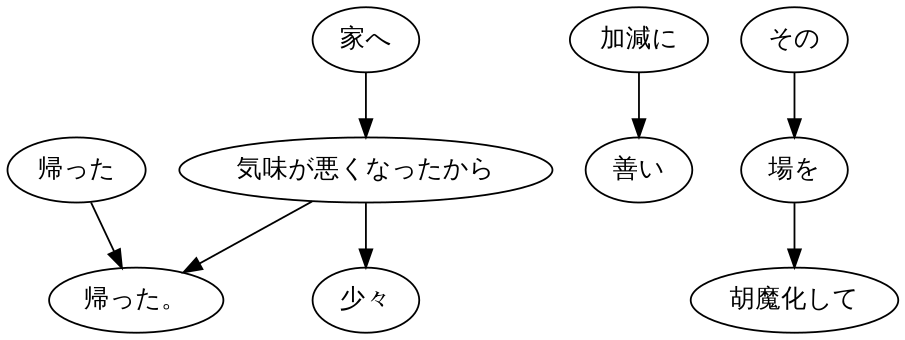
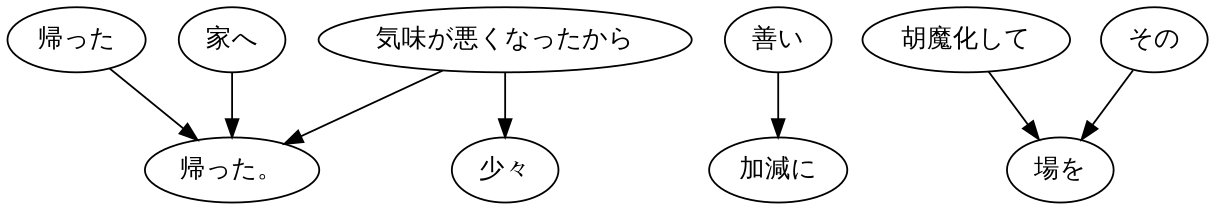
(366, 96) -> (232, 96)
(639, 96) -> (778, 96)
(794, 226) -> (1008, 98)
